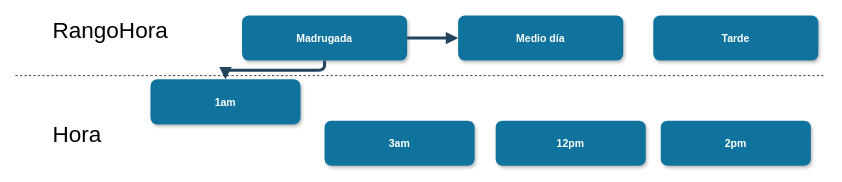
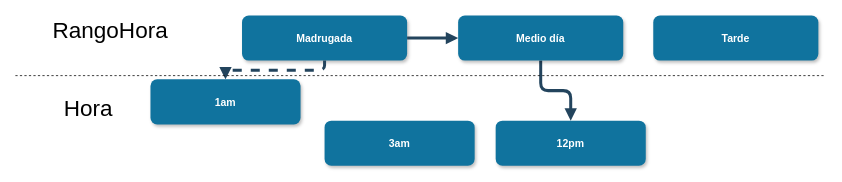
(277, 70) -> (277, 70)
none -> (550, 90)
(81, 126) -> (93, 100)
(735, 143) -> none
